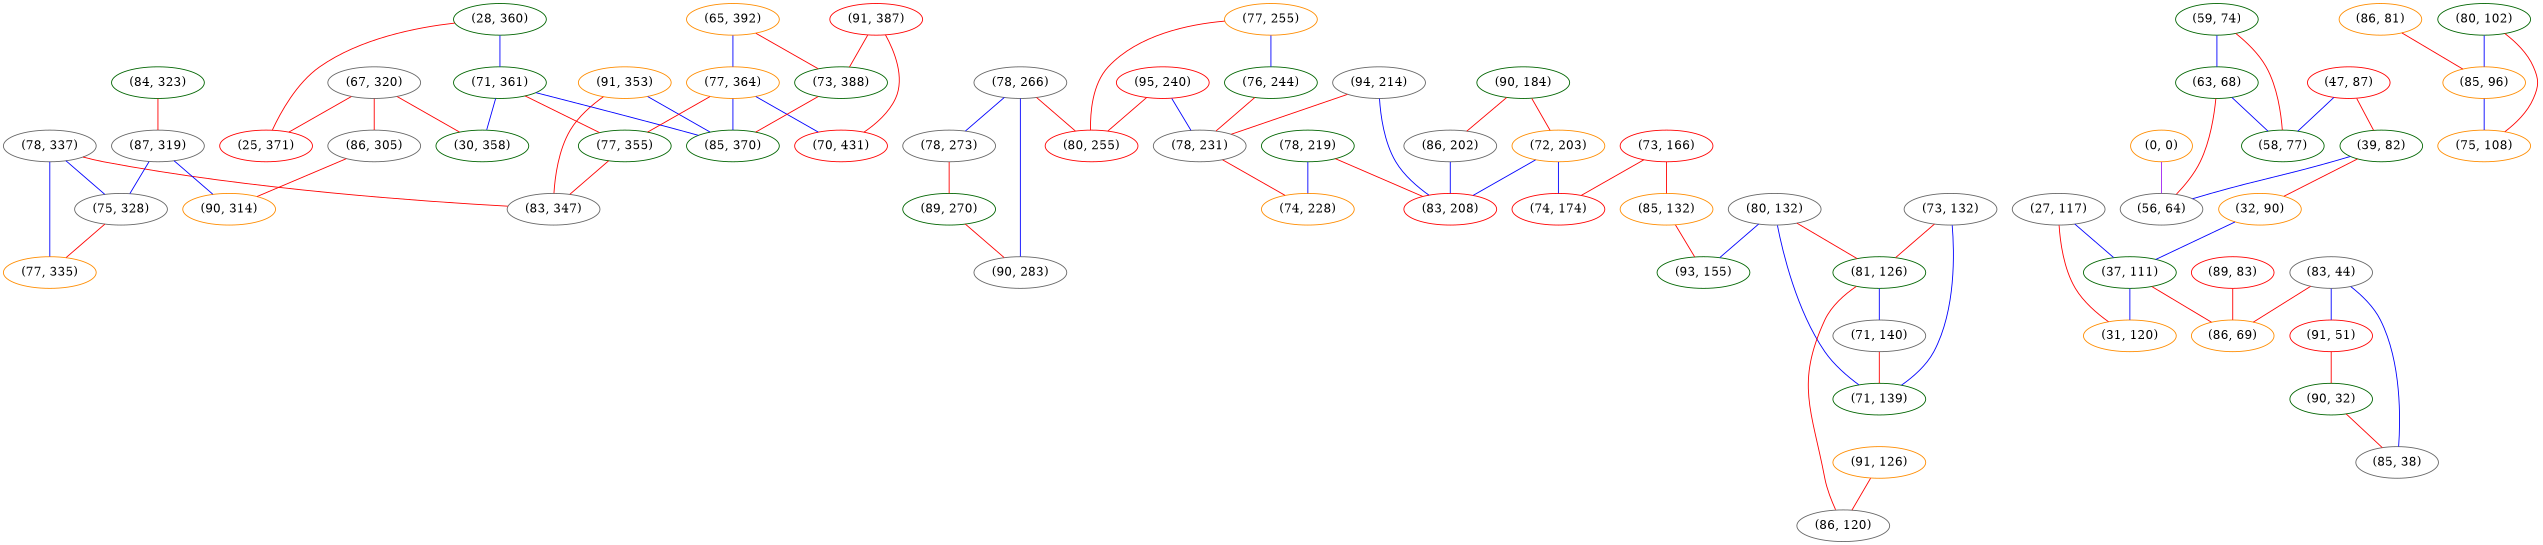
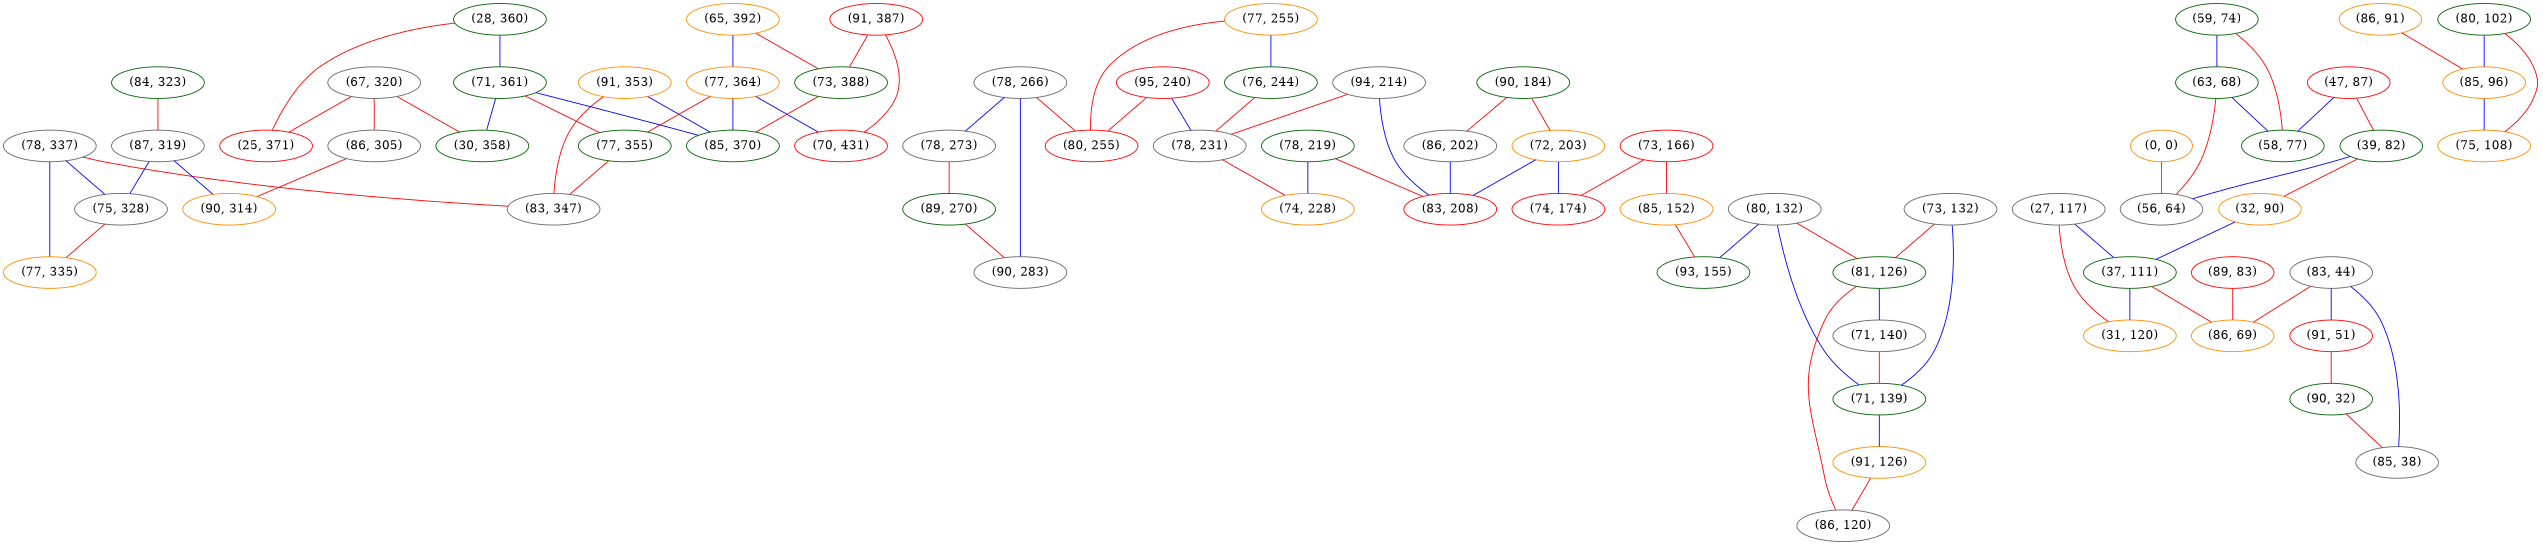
(2380, 19) -> (2380, 19)
(1667, 209) -> (1667, 209)
none -> (1879, 431)
